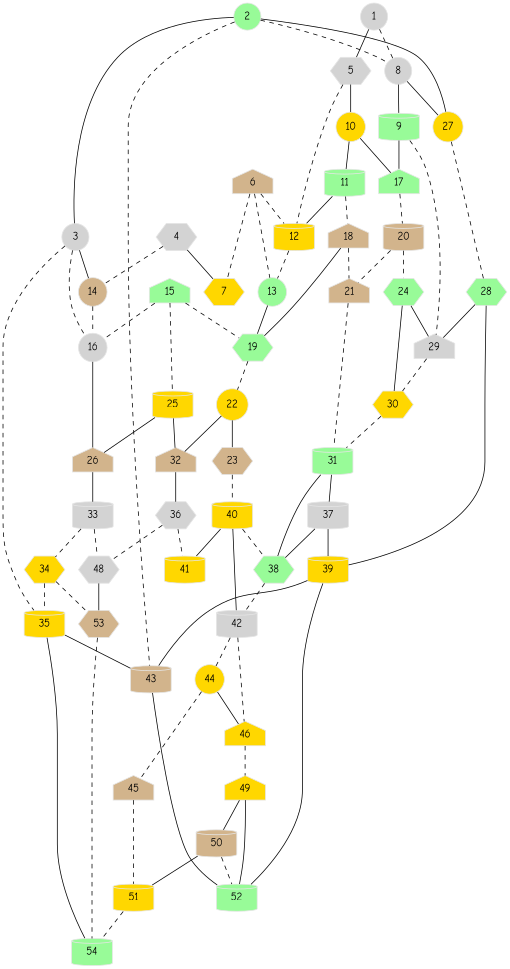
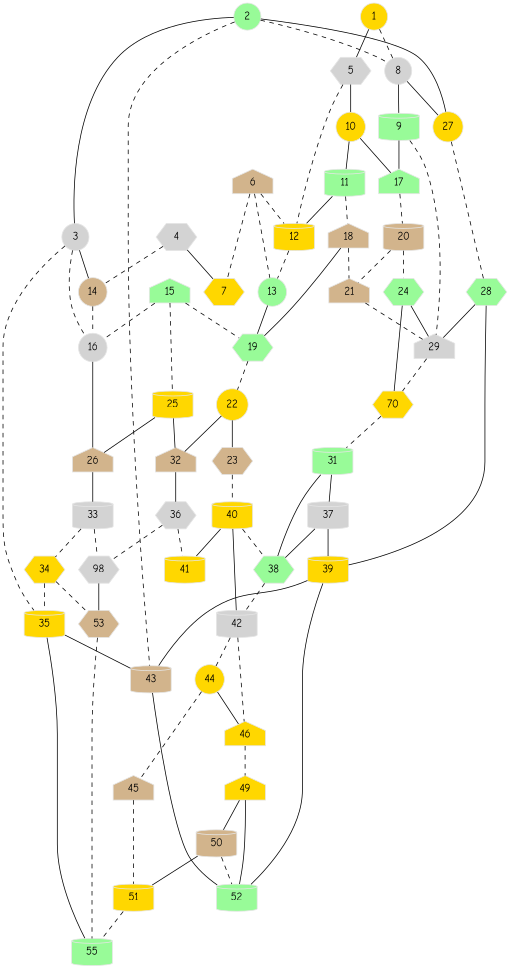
(374, 17) -> (374, 17)
(341, 375) -> (394, 321)
(393, 405) -> (393, 405)
(99, 570) -> (99, 570)
(92, 952) -> (92, 952)
